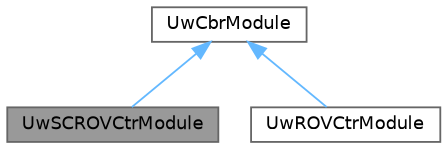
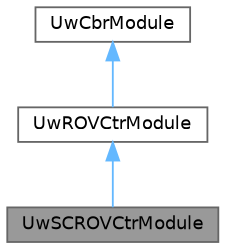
(164, 80) -> (113, 184)
